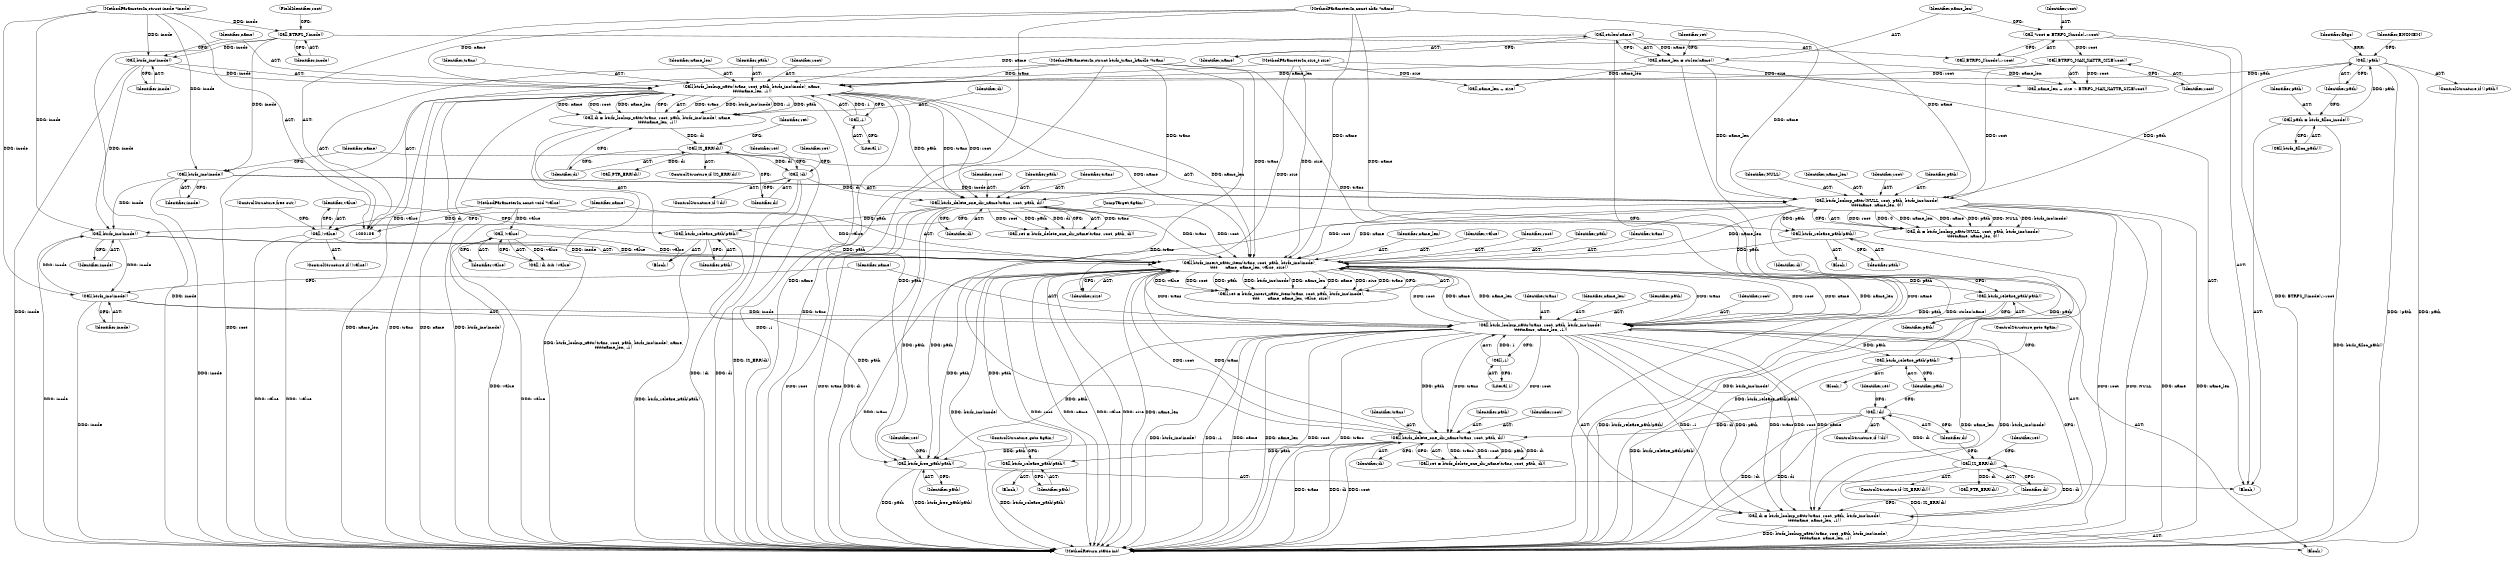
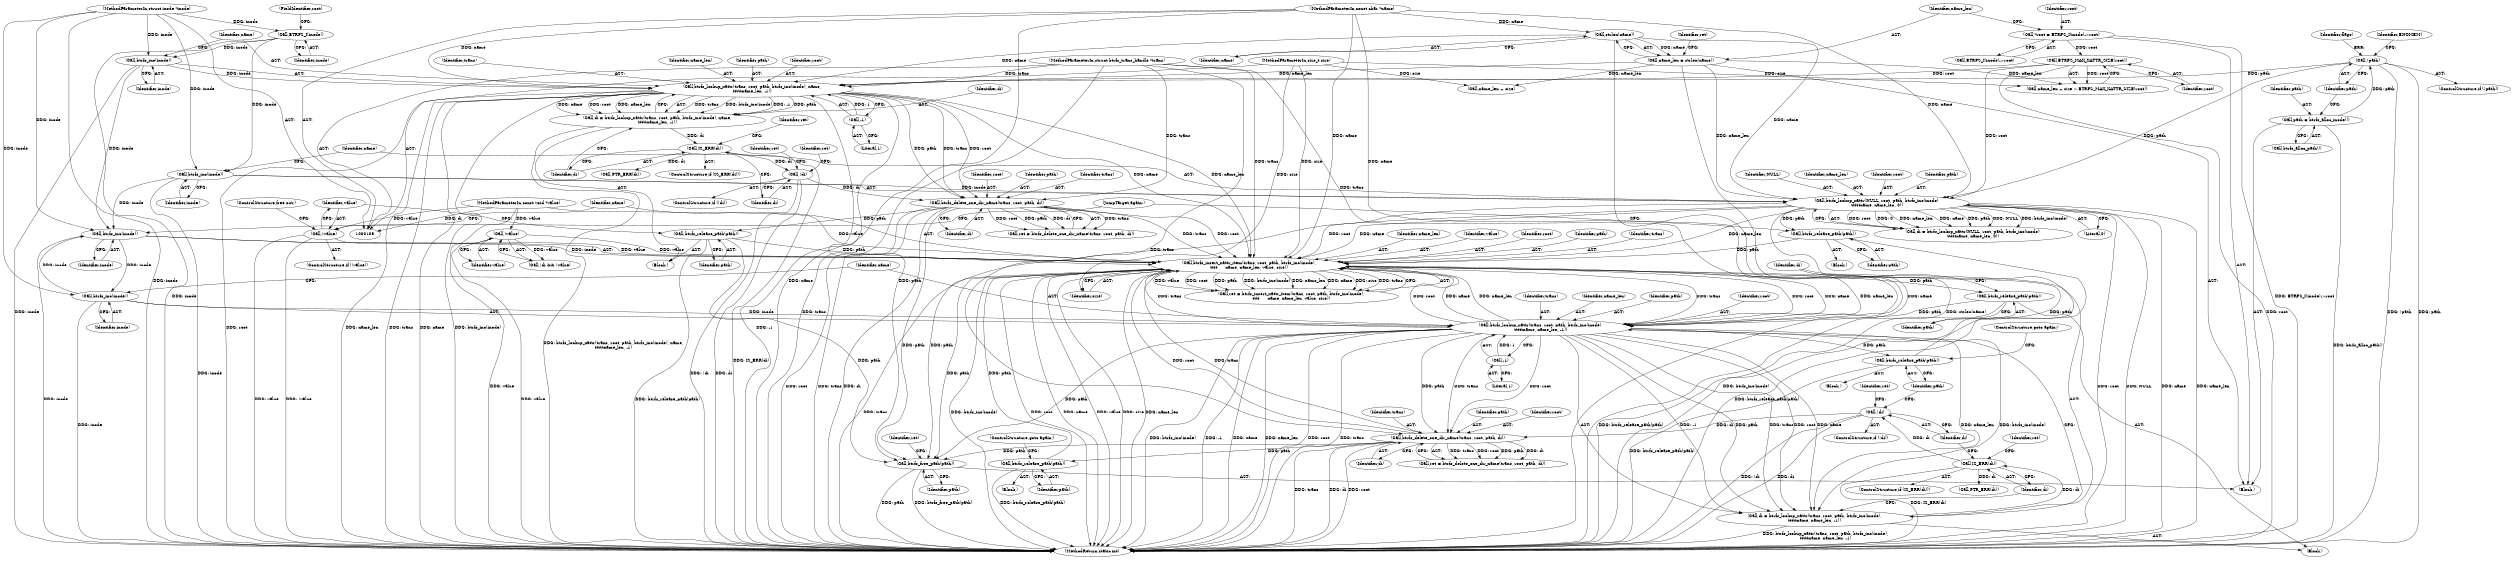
none -> (1489, 22)
(1140, 38) -> none
none -> (2110, 75)
none -> (2095, 234)
none -> (151, 531)
none -> (2192, 541)
